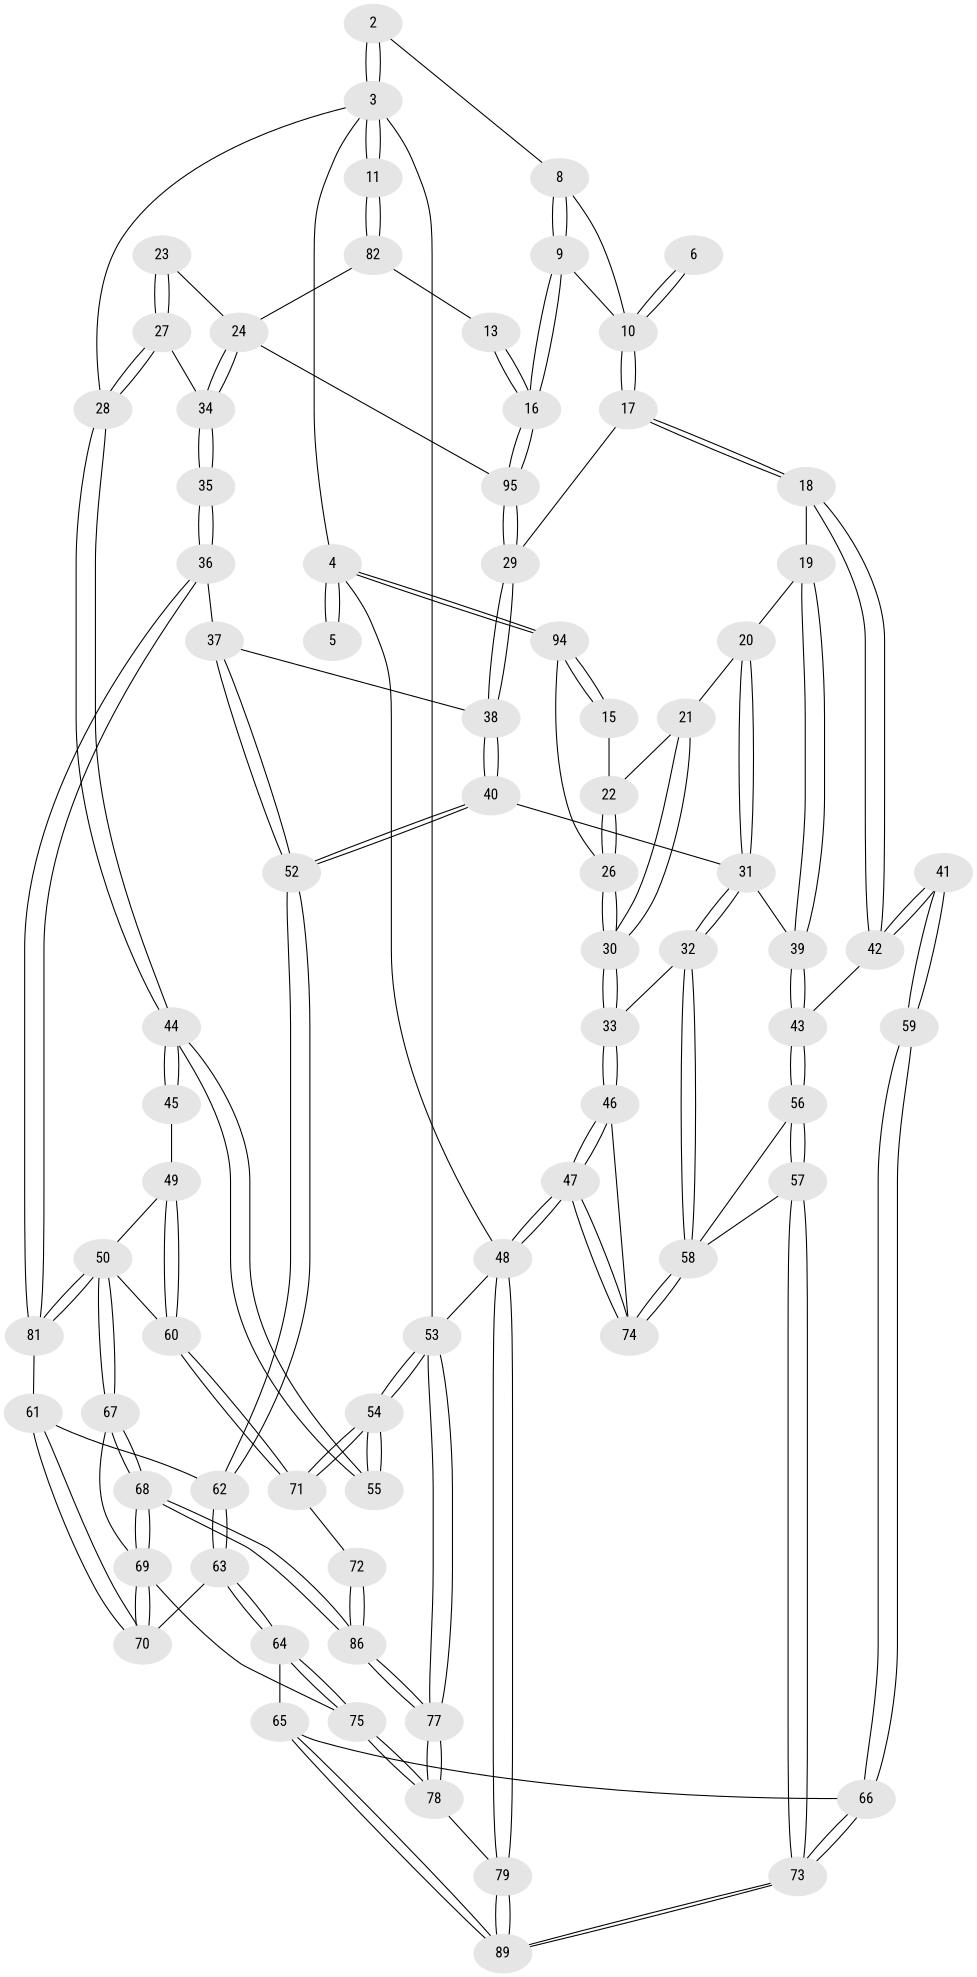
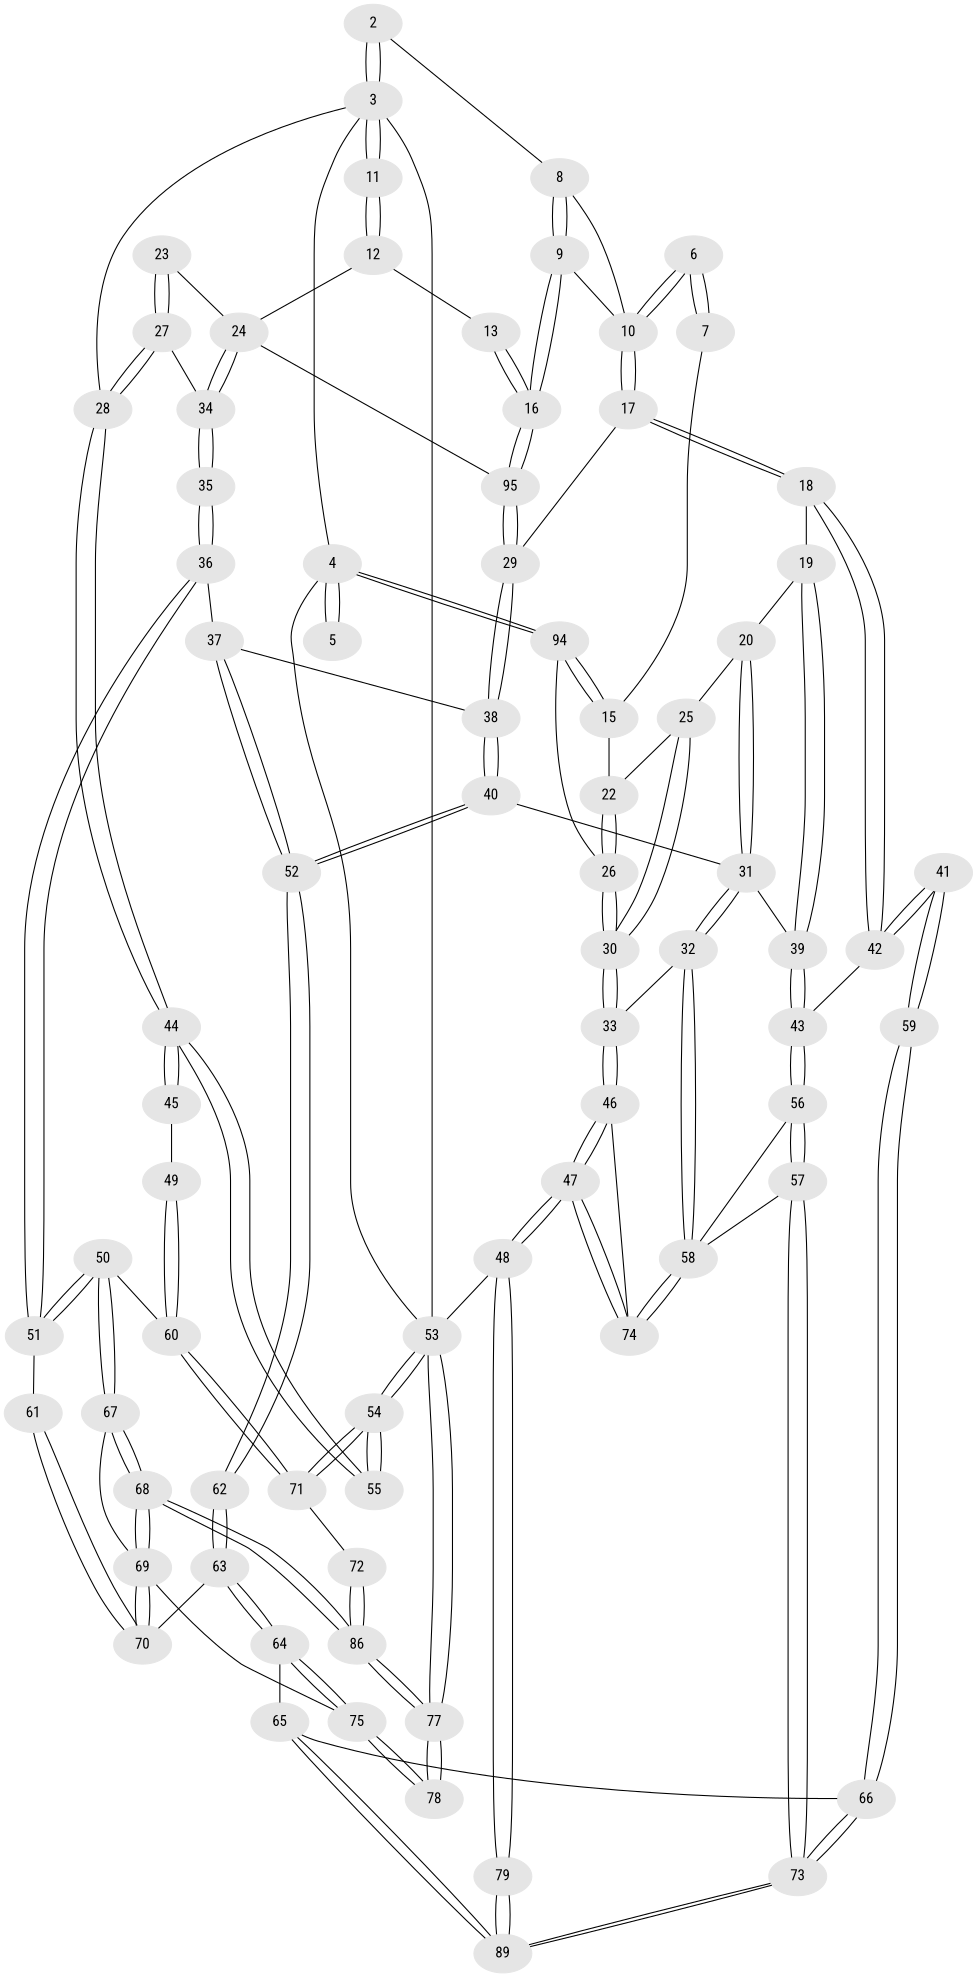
(373, 255) -> (373, 255)
none -> (706, 332)
(686, 718) -> (686, 718)
(391, 916) -> (351, 952)
(137, 1220) -> none
(34, 1336) -> (34, 1336)
(127, 1452) -> none
(469, 1838) -> none
